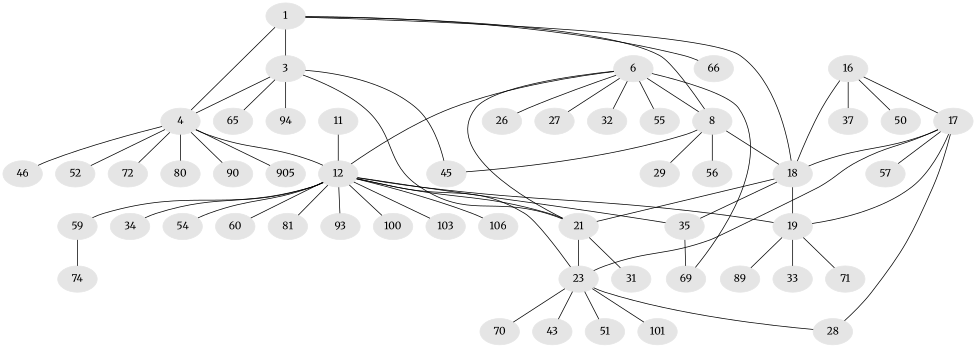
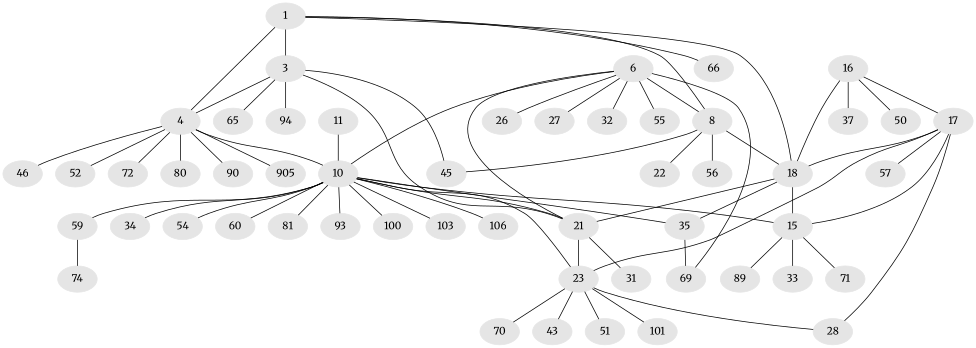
(338, 174) -> (338, 174)
(660, 174) -> (660, 174)
(793, 226) -> (793, 226)
